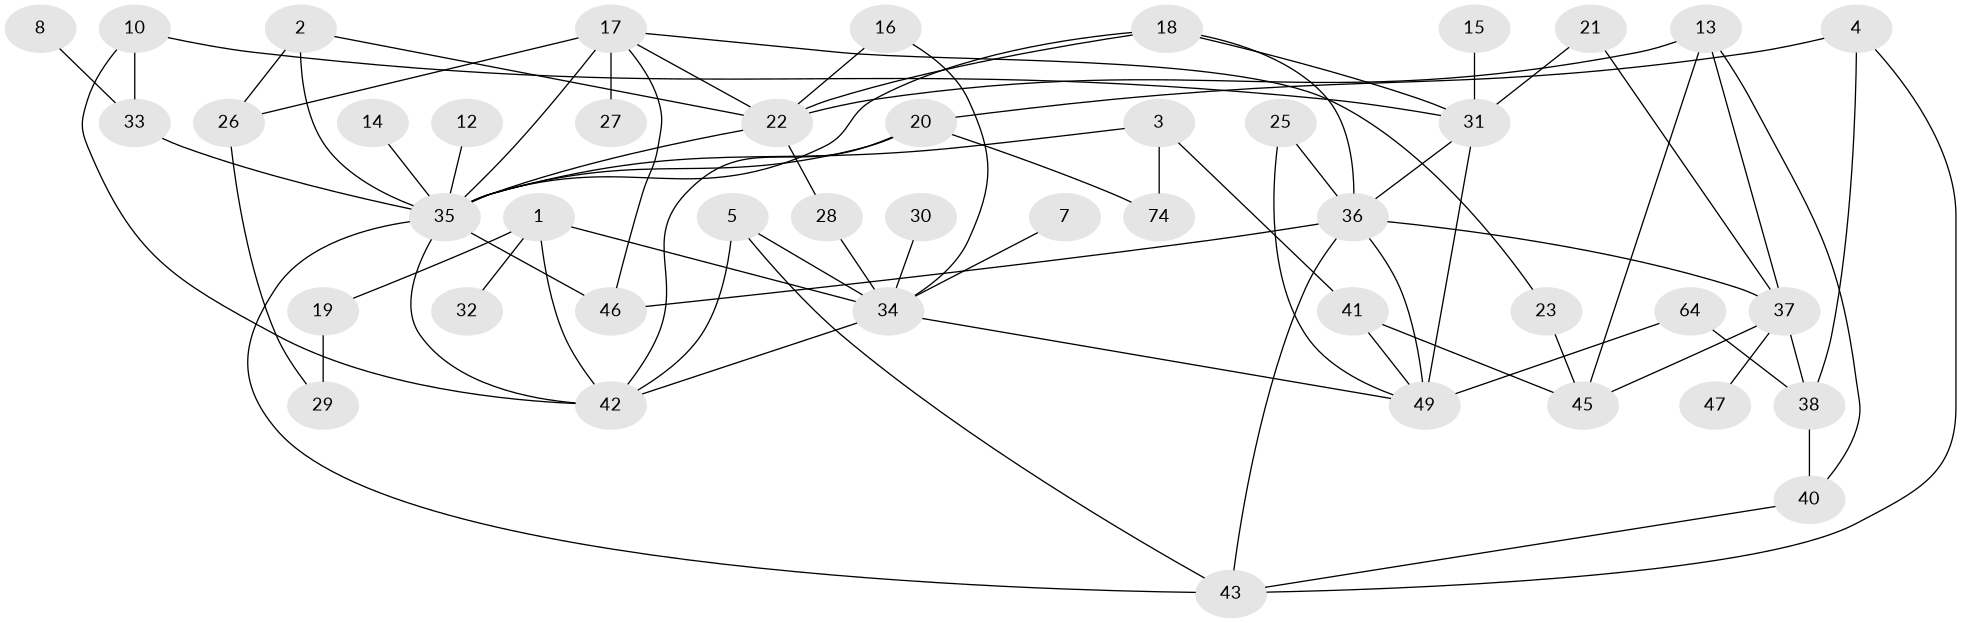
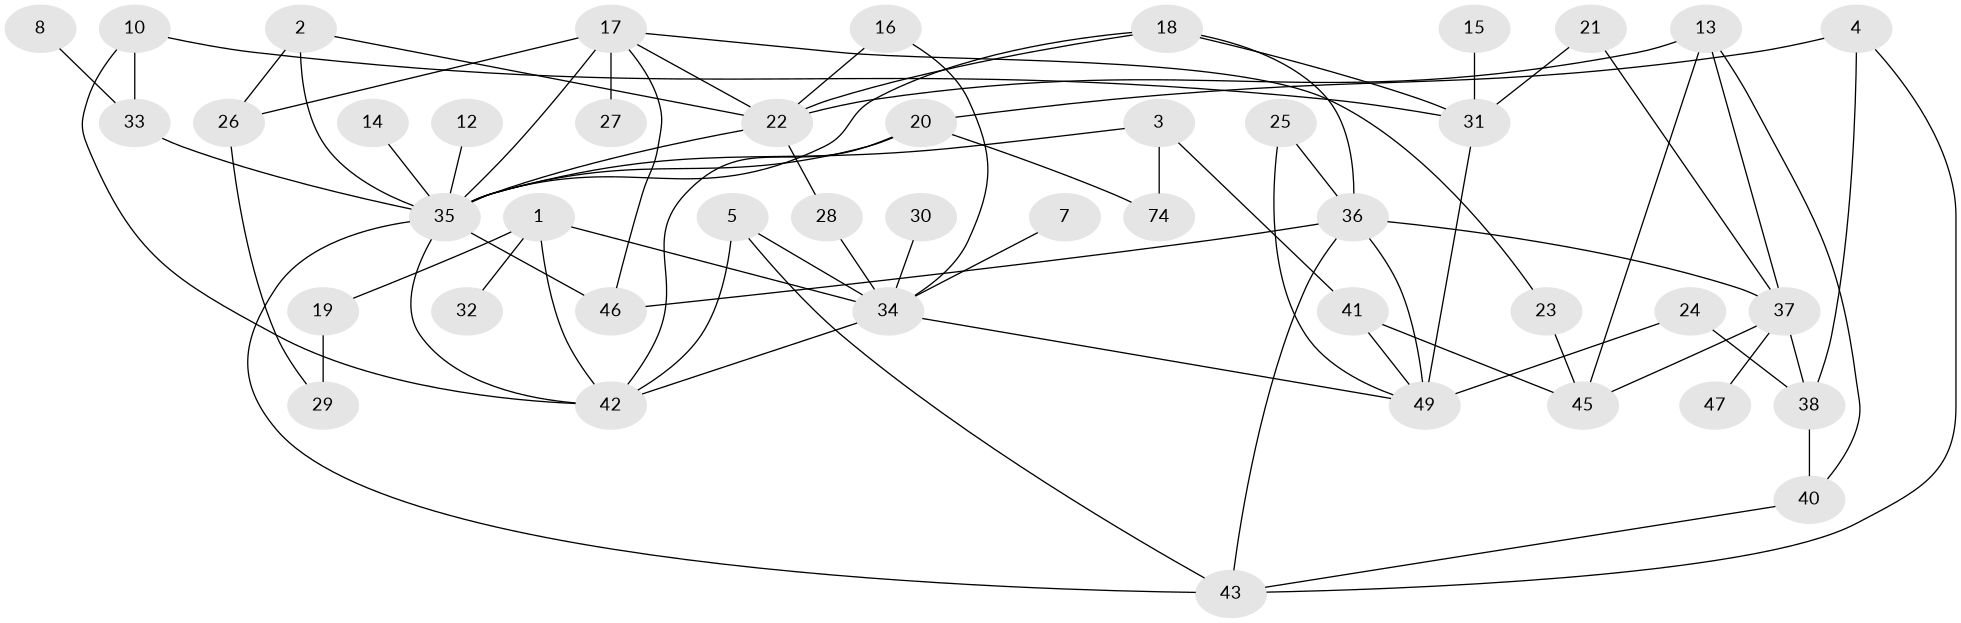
(1414, 170) -> none
(1690, 311) -> (1690, 311)
